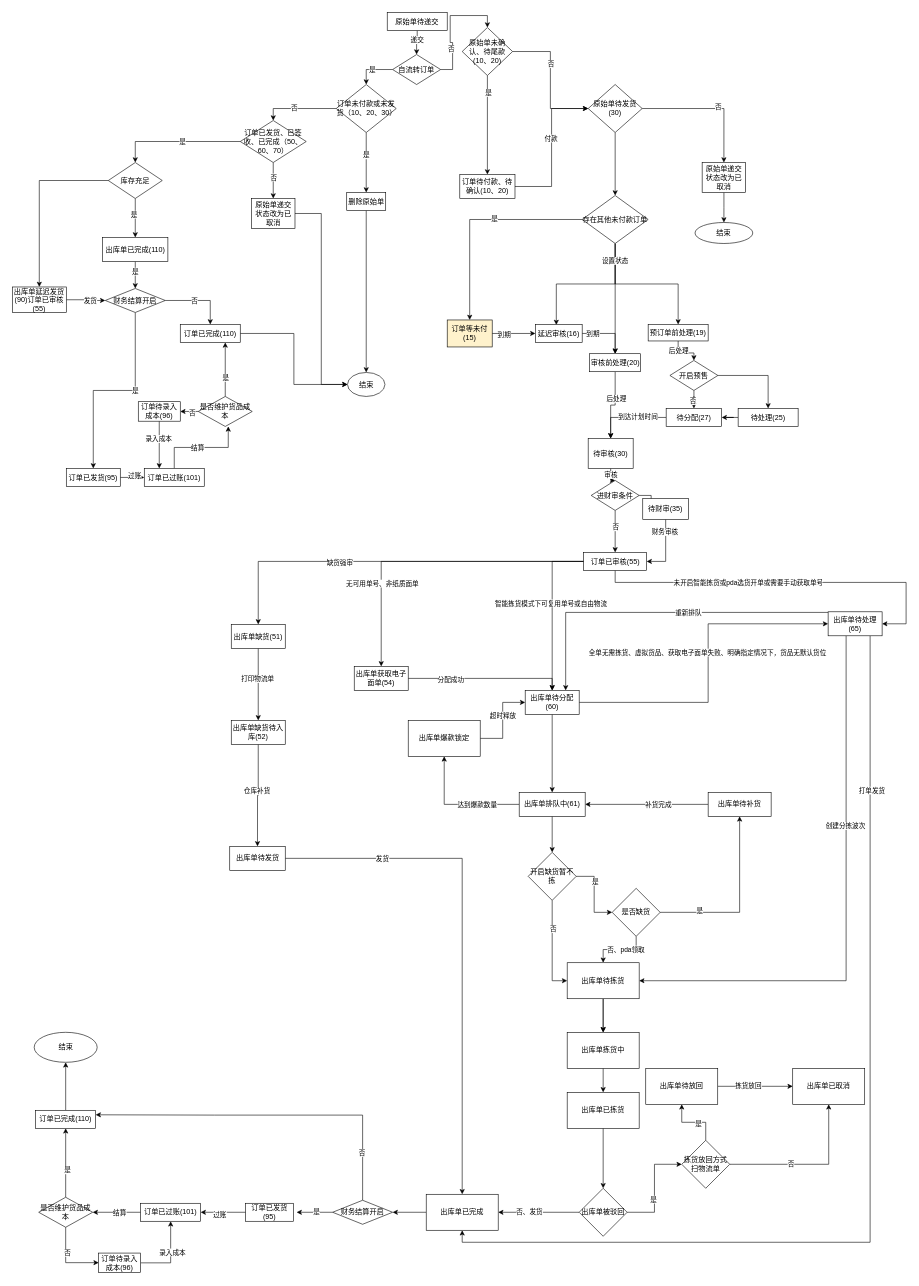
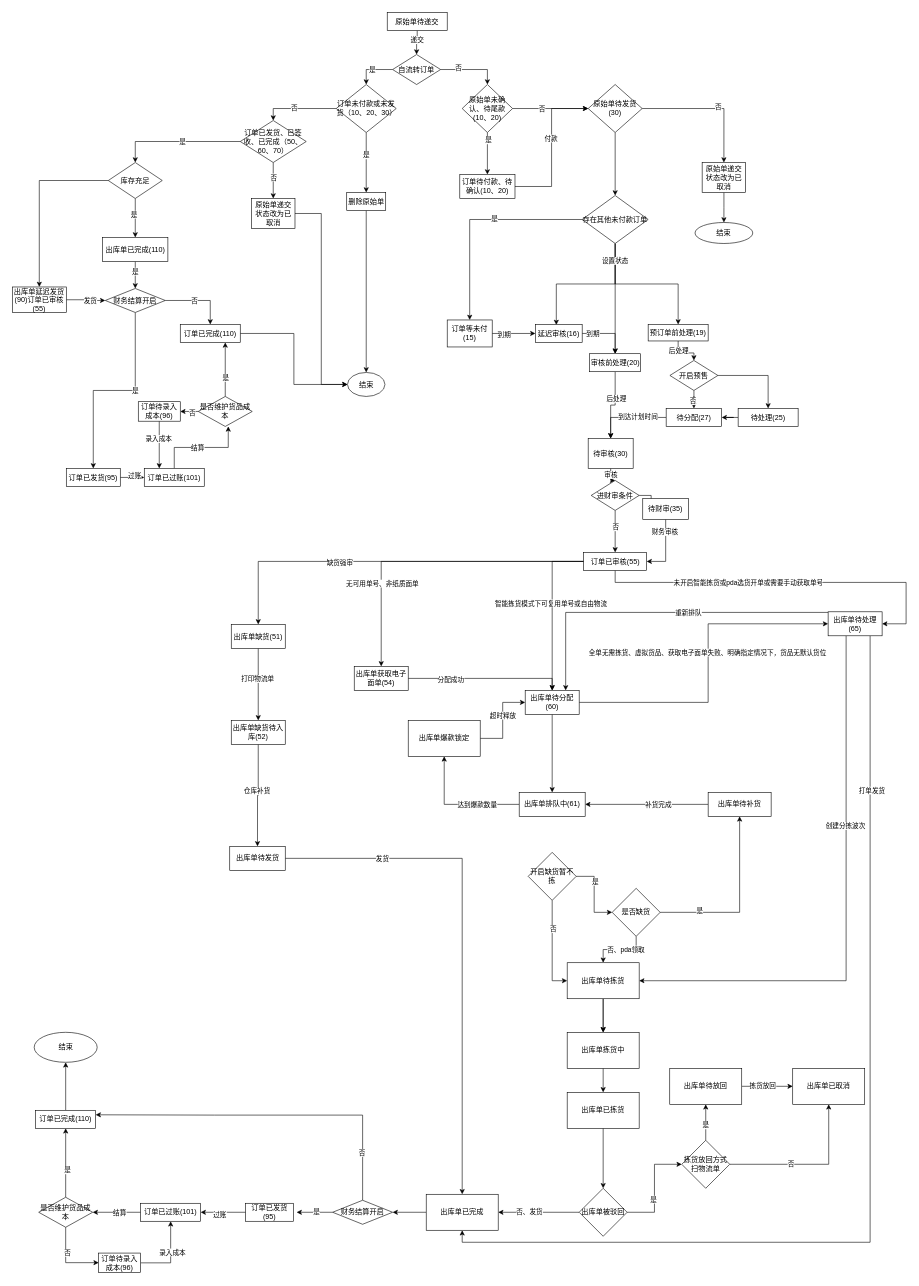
(488, 51) -> (488, 108)
(470, 333) -> (470, 333)
(552, 846) -> none
(682, 1086) -> (706, 1086)
